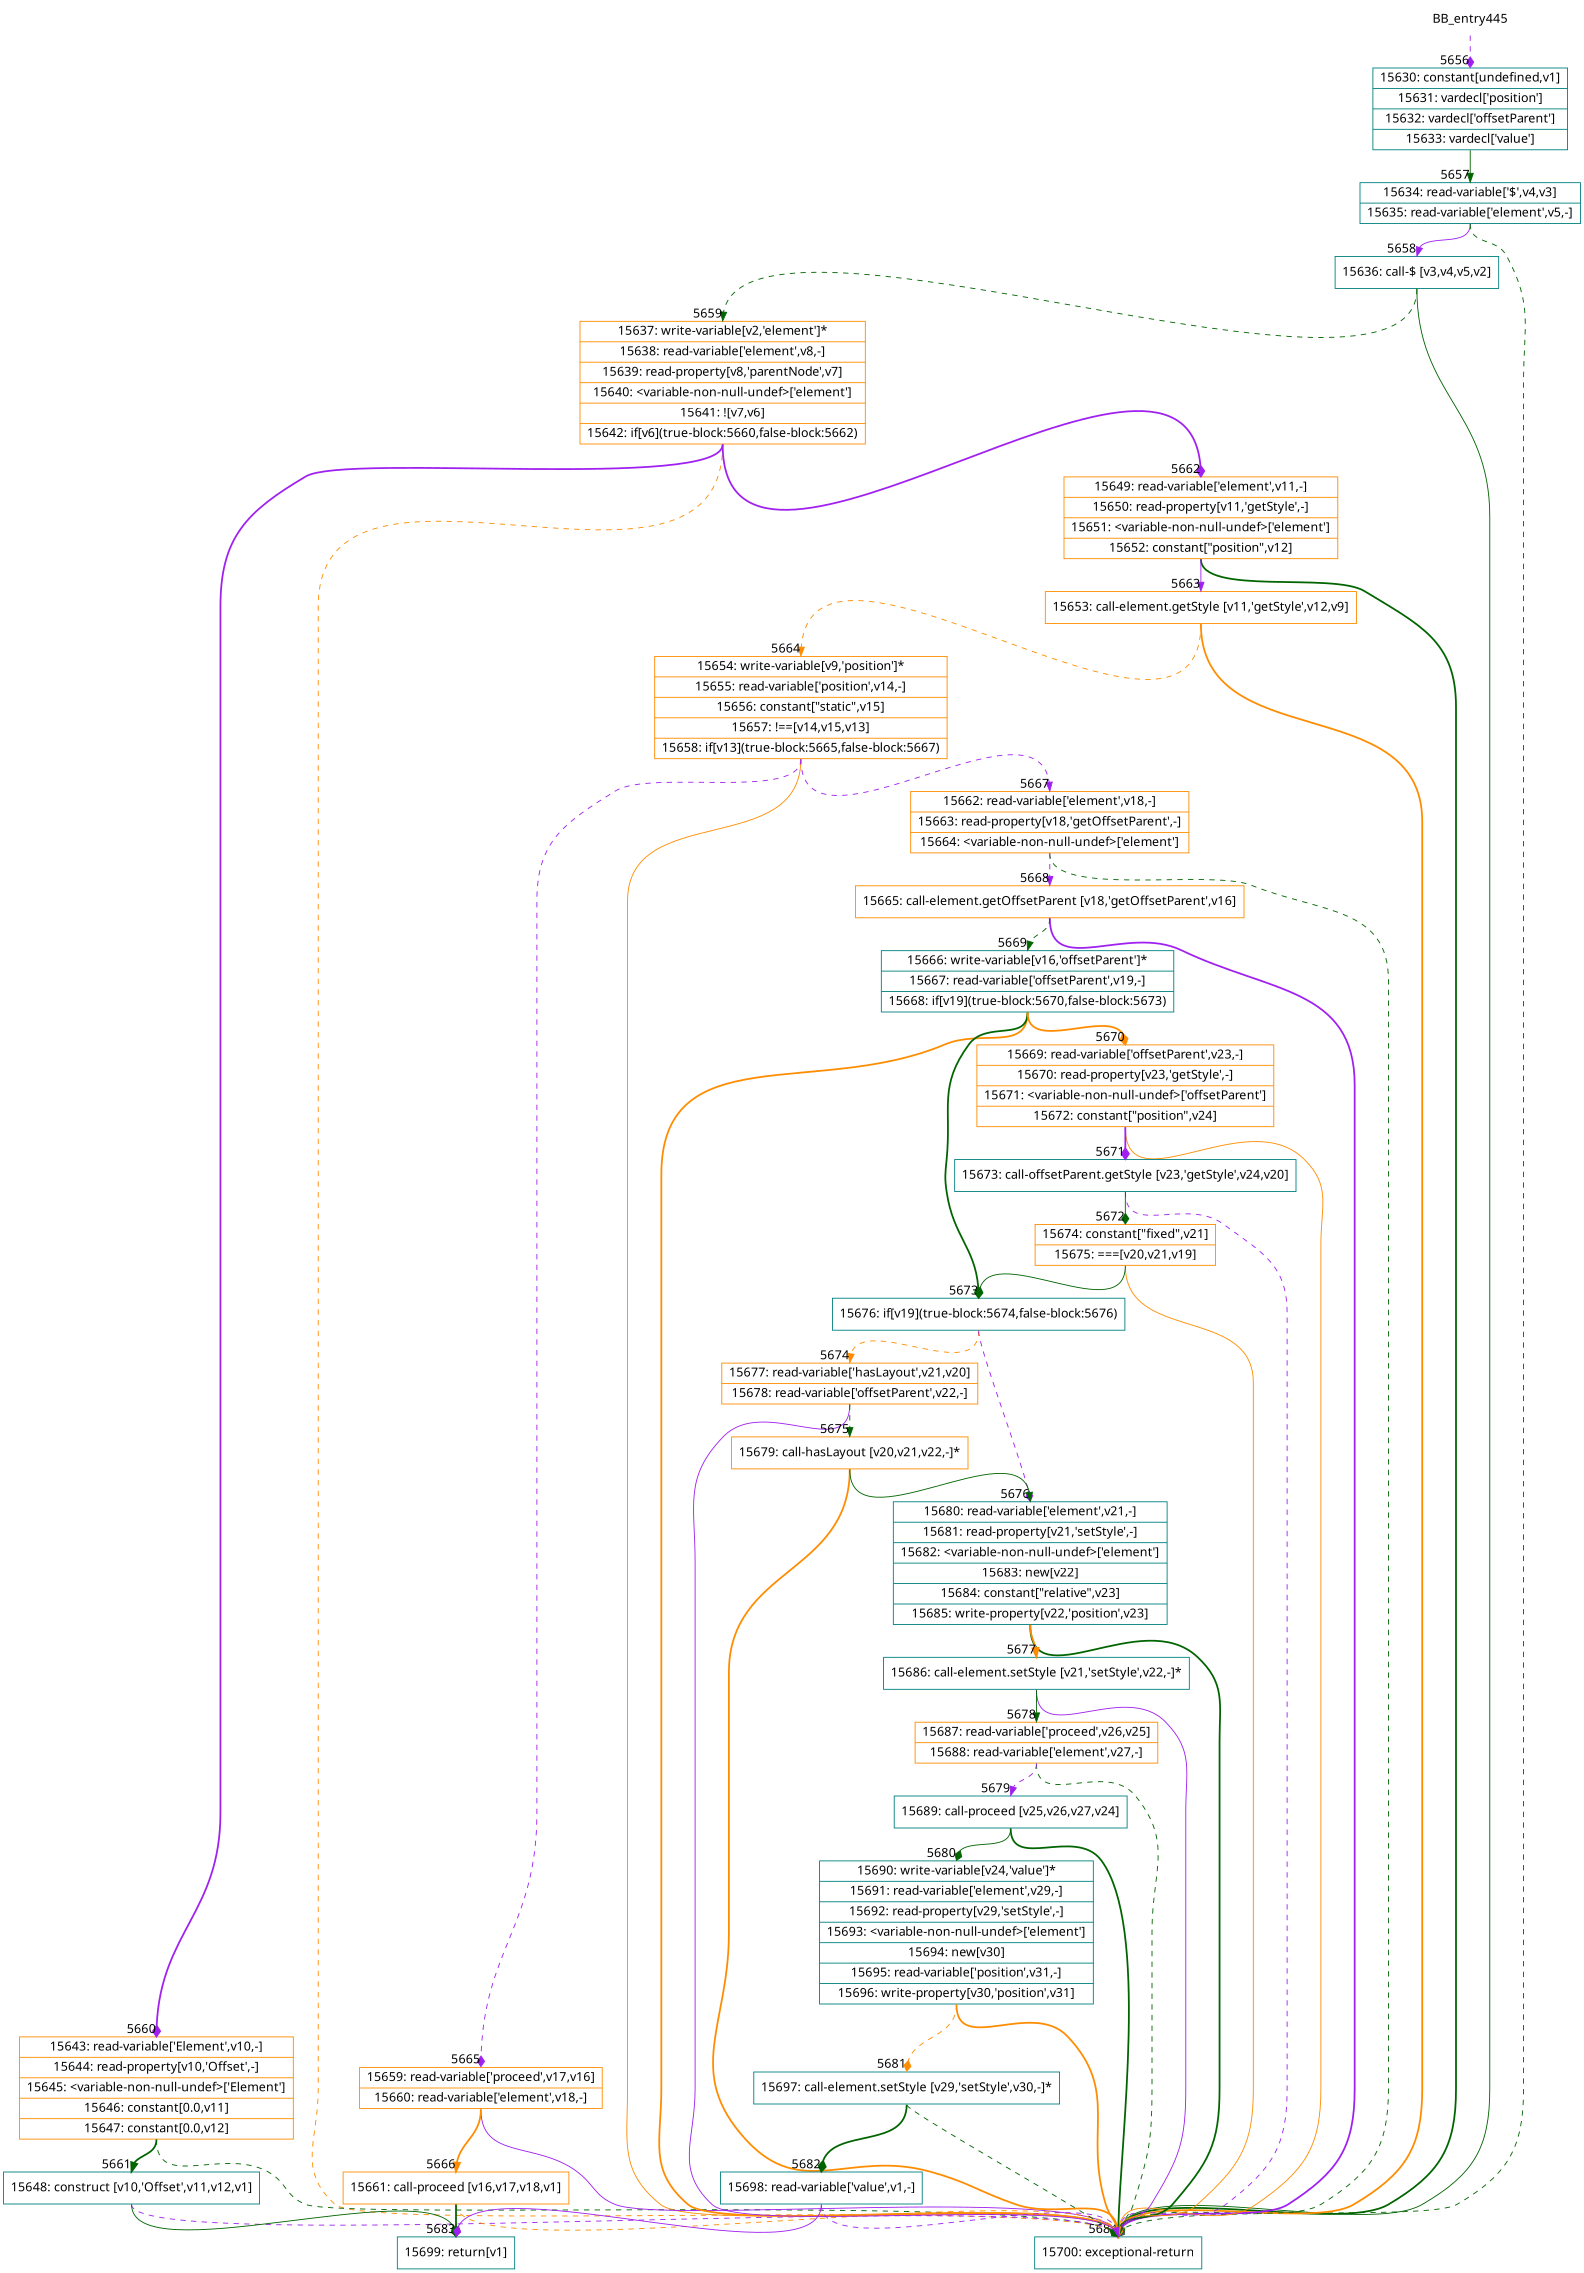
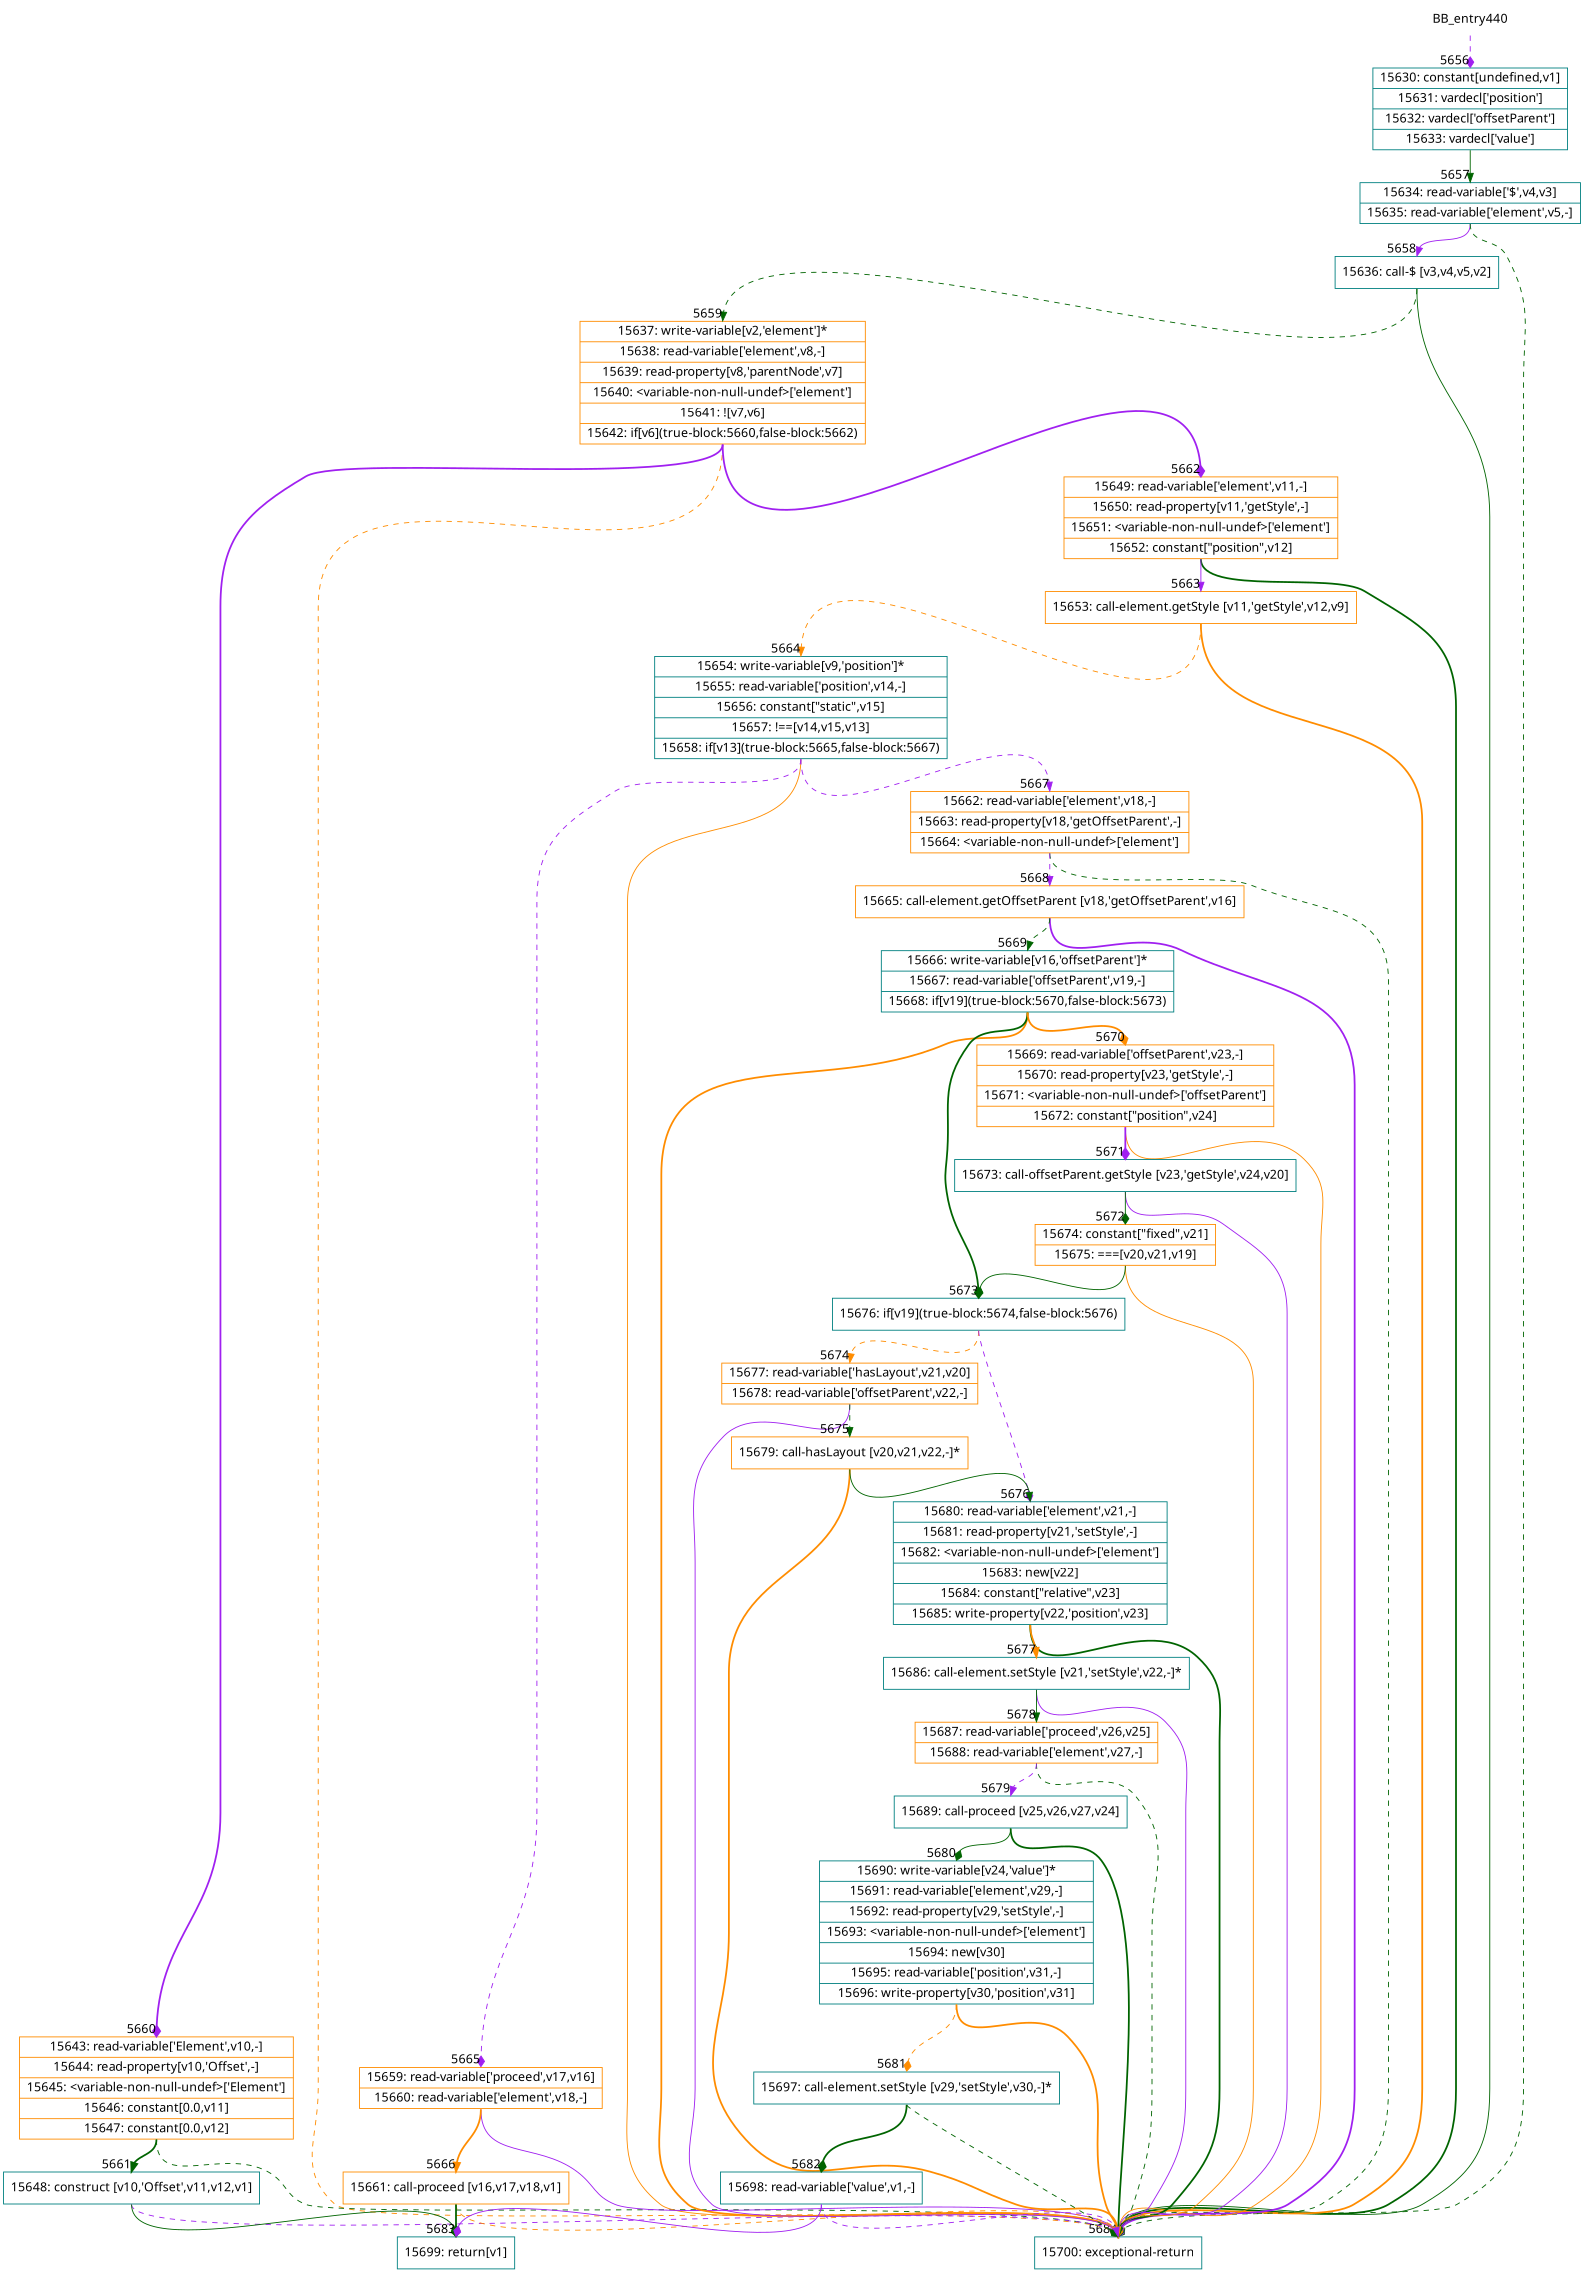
(1470, 20) -> (1470, 20)
(801, 708) -> (801, 708)
(1287, 1713) -> (1287, 1713)
